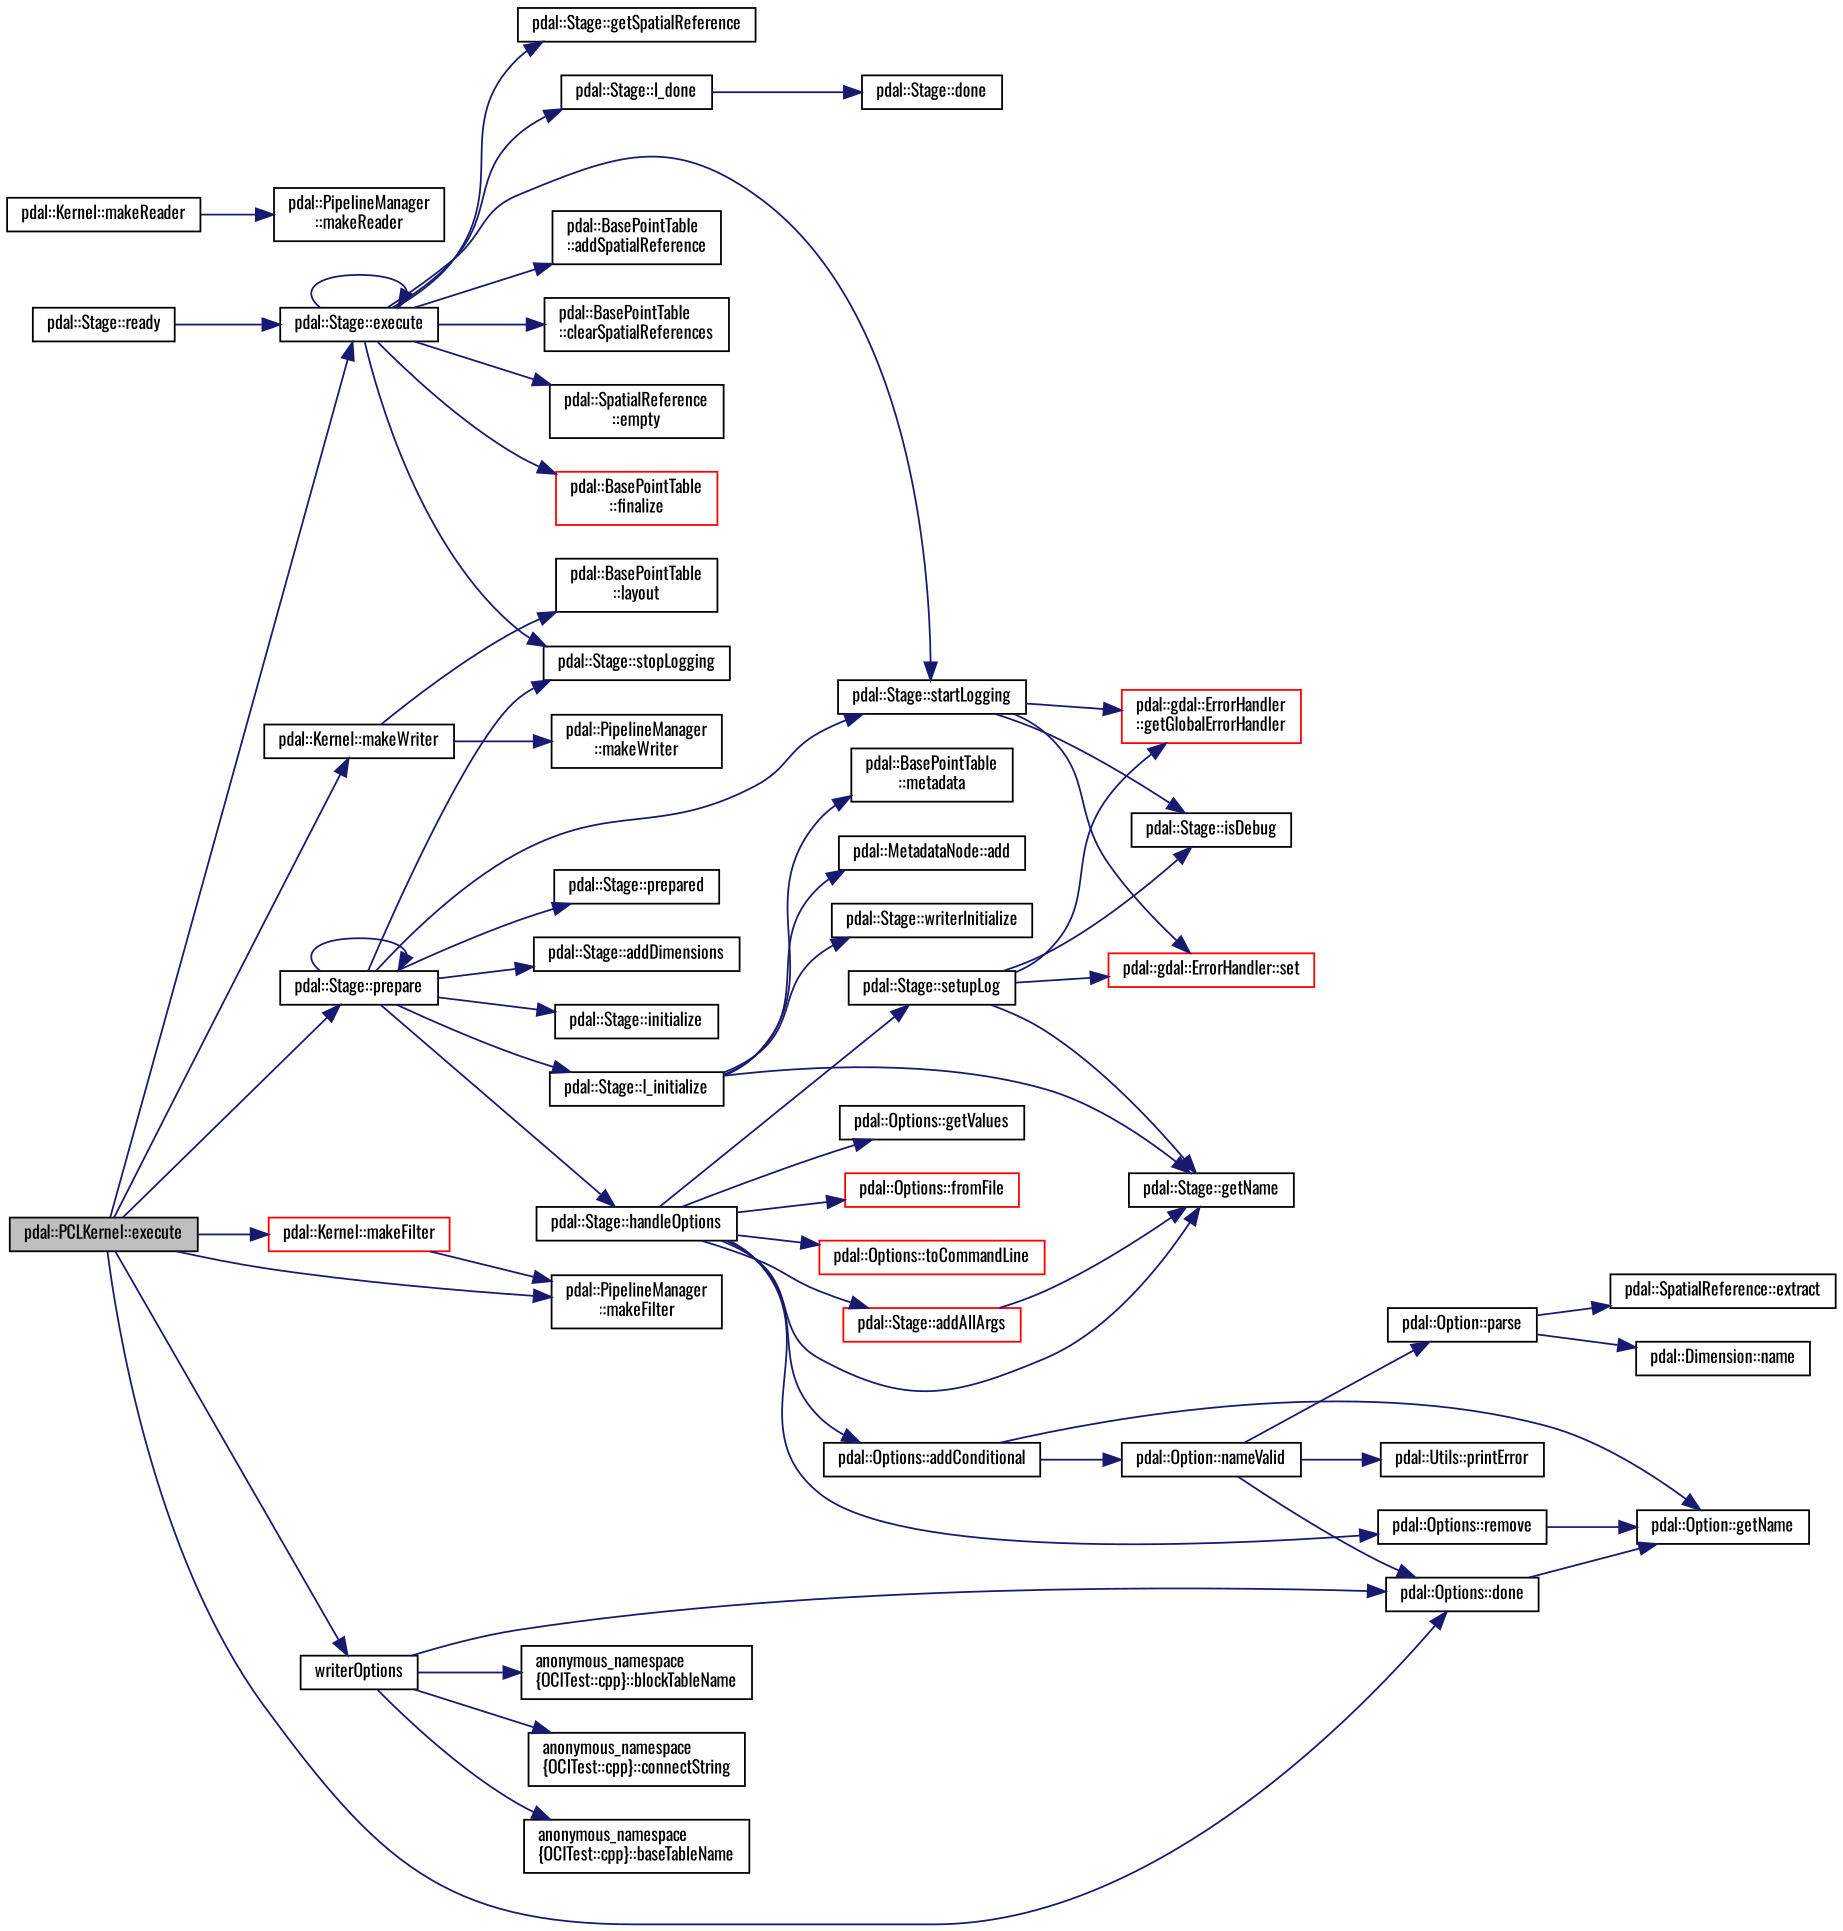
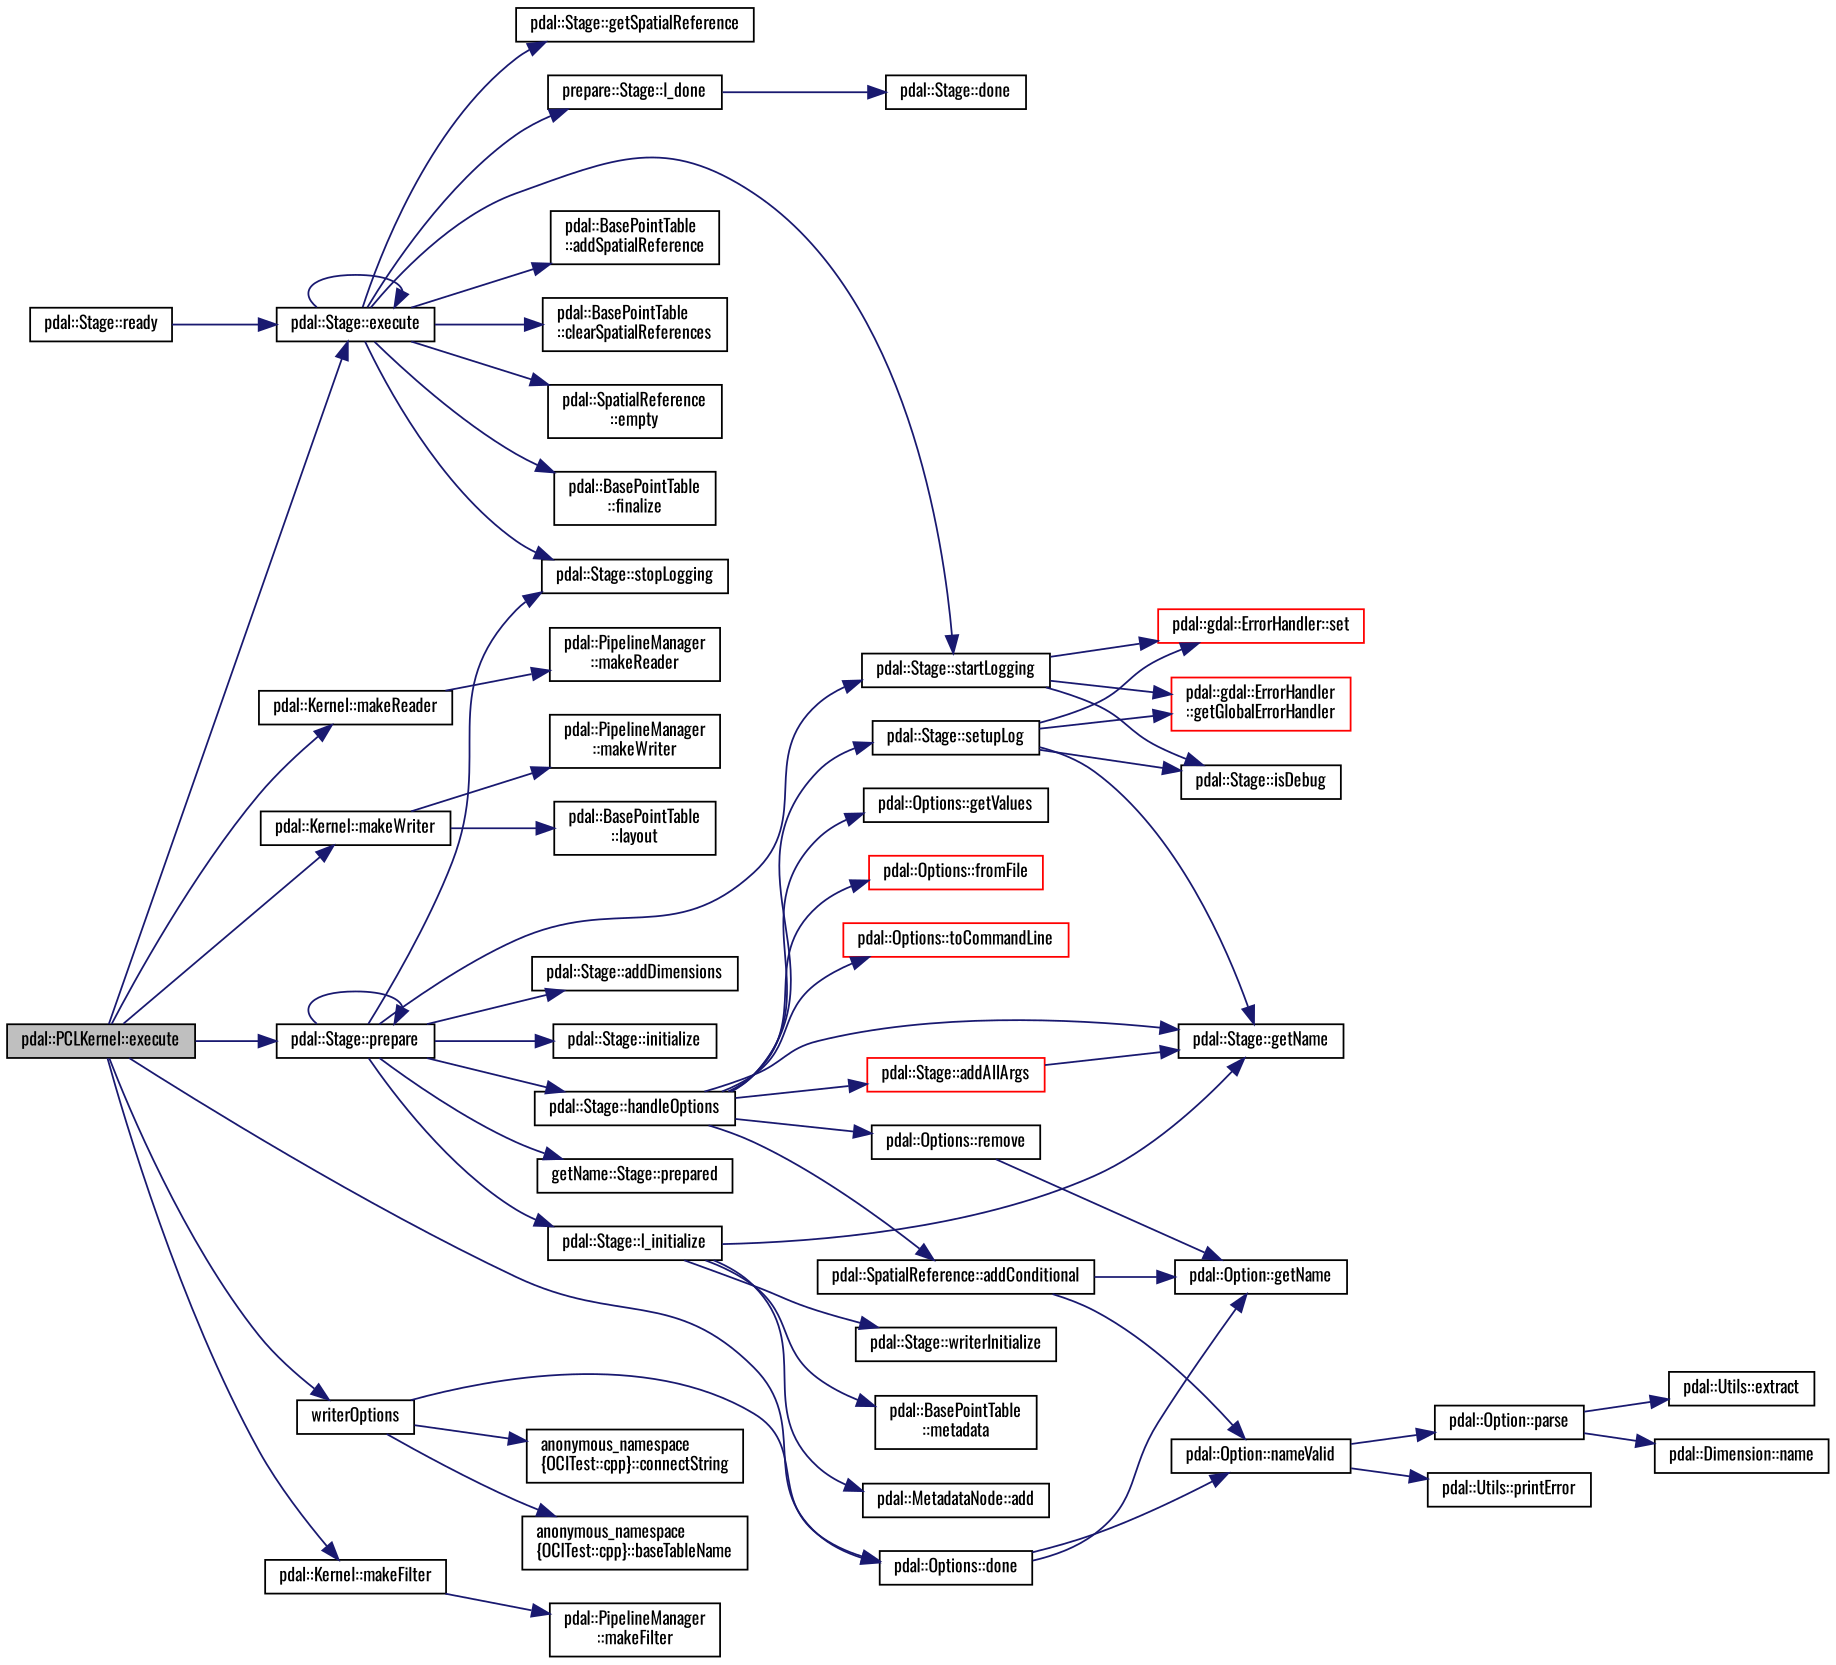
(637, 92) -> (635, 92)
(637, 498) -> (635, 498)
(637, 887) -> (635, 1176)
(359, 1234) -> (356, 1577)
(354, 1280) -> (202, 871)
(1723, 1291) -> (1742, 1389)
(932, 1460) -> (956, 1277)
(1317, 1527) -> (1125, 1522)
(637, 1673) -> none
